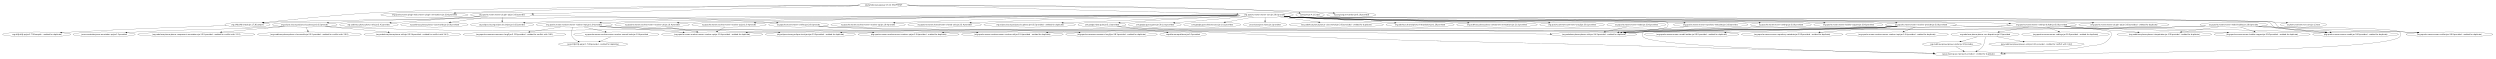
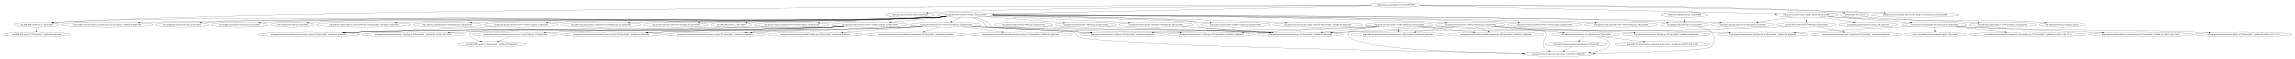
none -> (731, 25)
(1142, 29) -> (1684, 19)
(1952, 44) -> (1576, 44)
